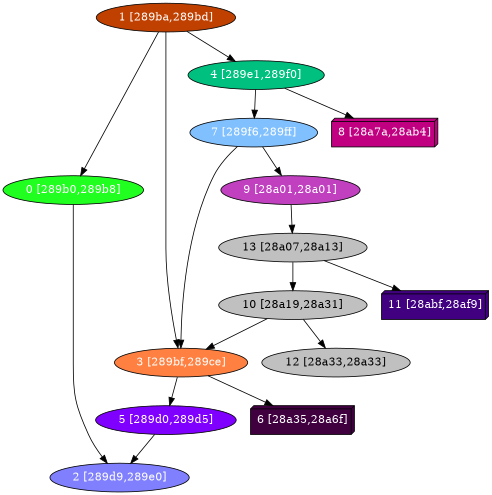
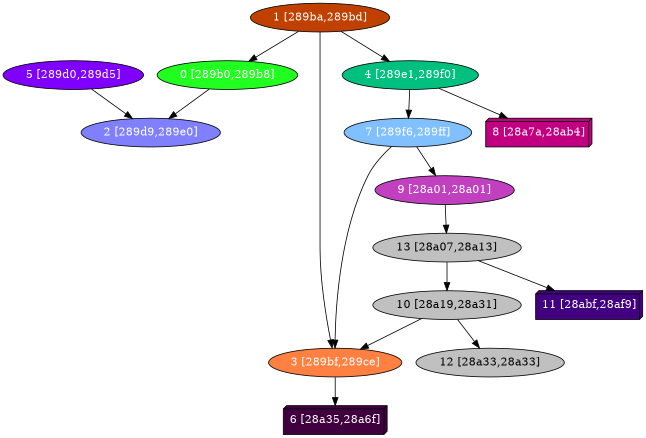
(175, 388) -> none
